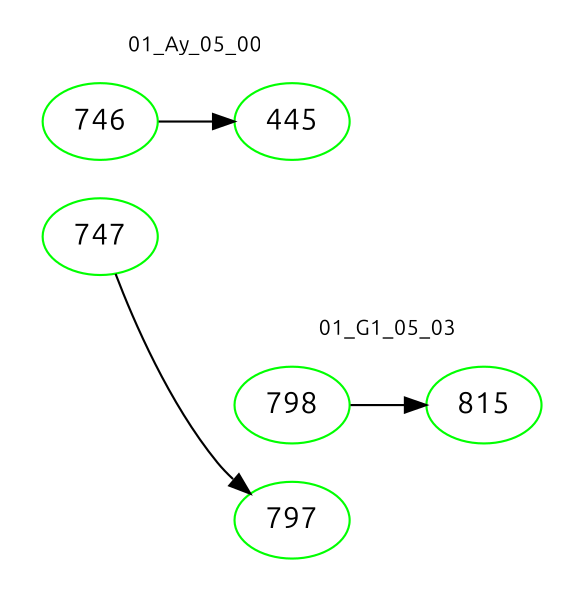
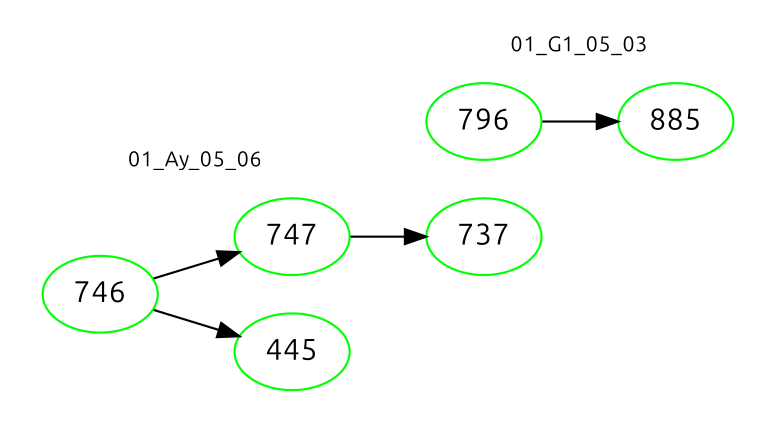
(196, 46) -> (196, 161)
none -> (186, 269)
(292, 405) -> (484, 122)
(484, 405) -> (676, 122)
(292, 520) -> (484, 237)
